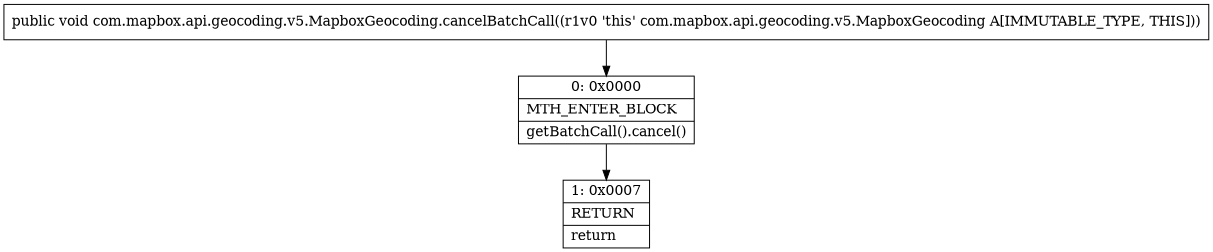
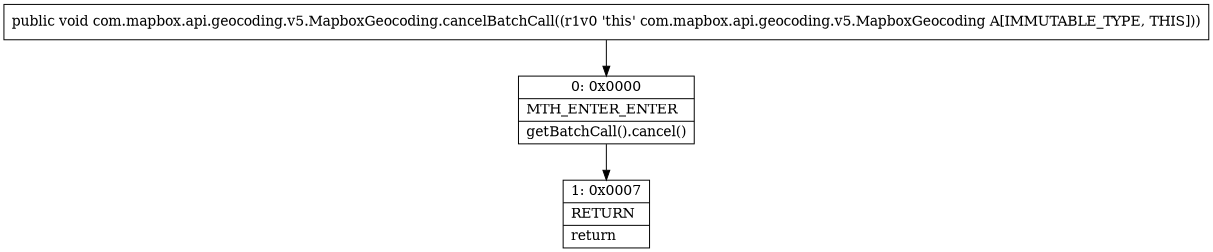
(602, 109) -> (602, 109)
